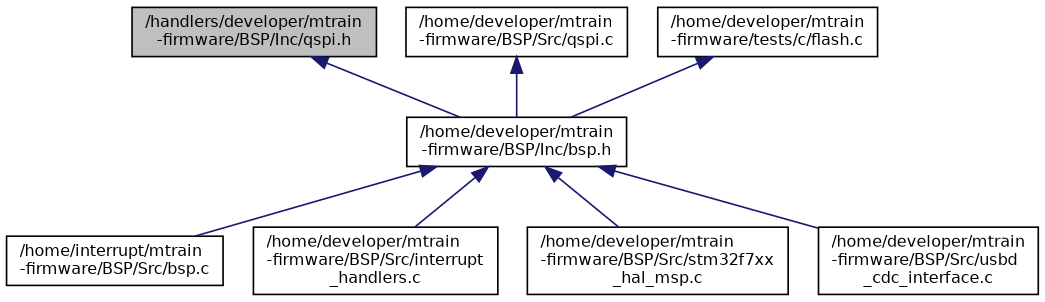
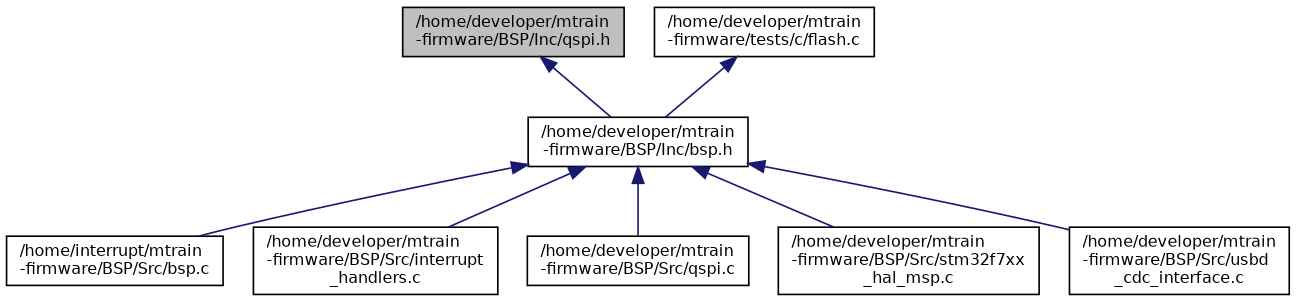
(254, 32) -> (513, 32)
(517, 95) -> (638, 210)
